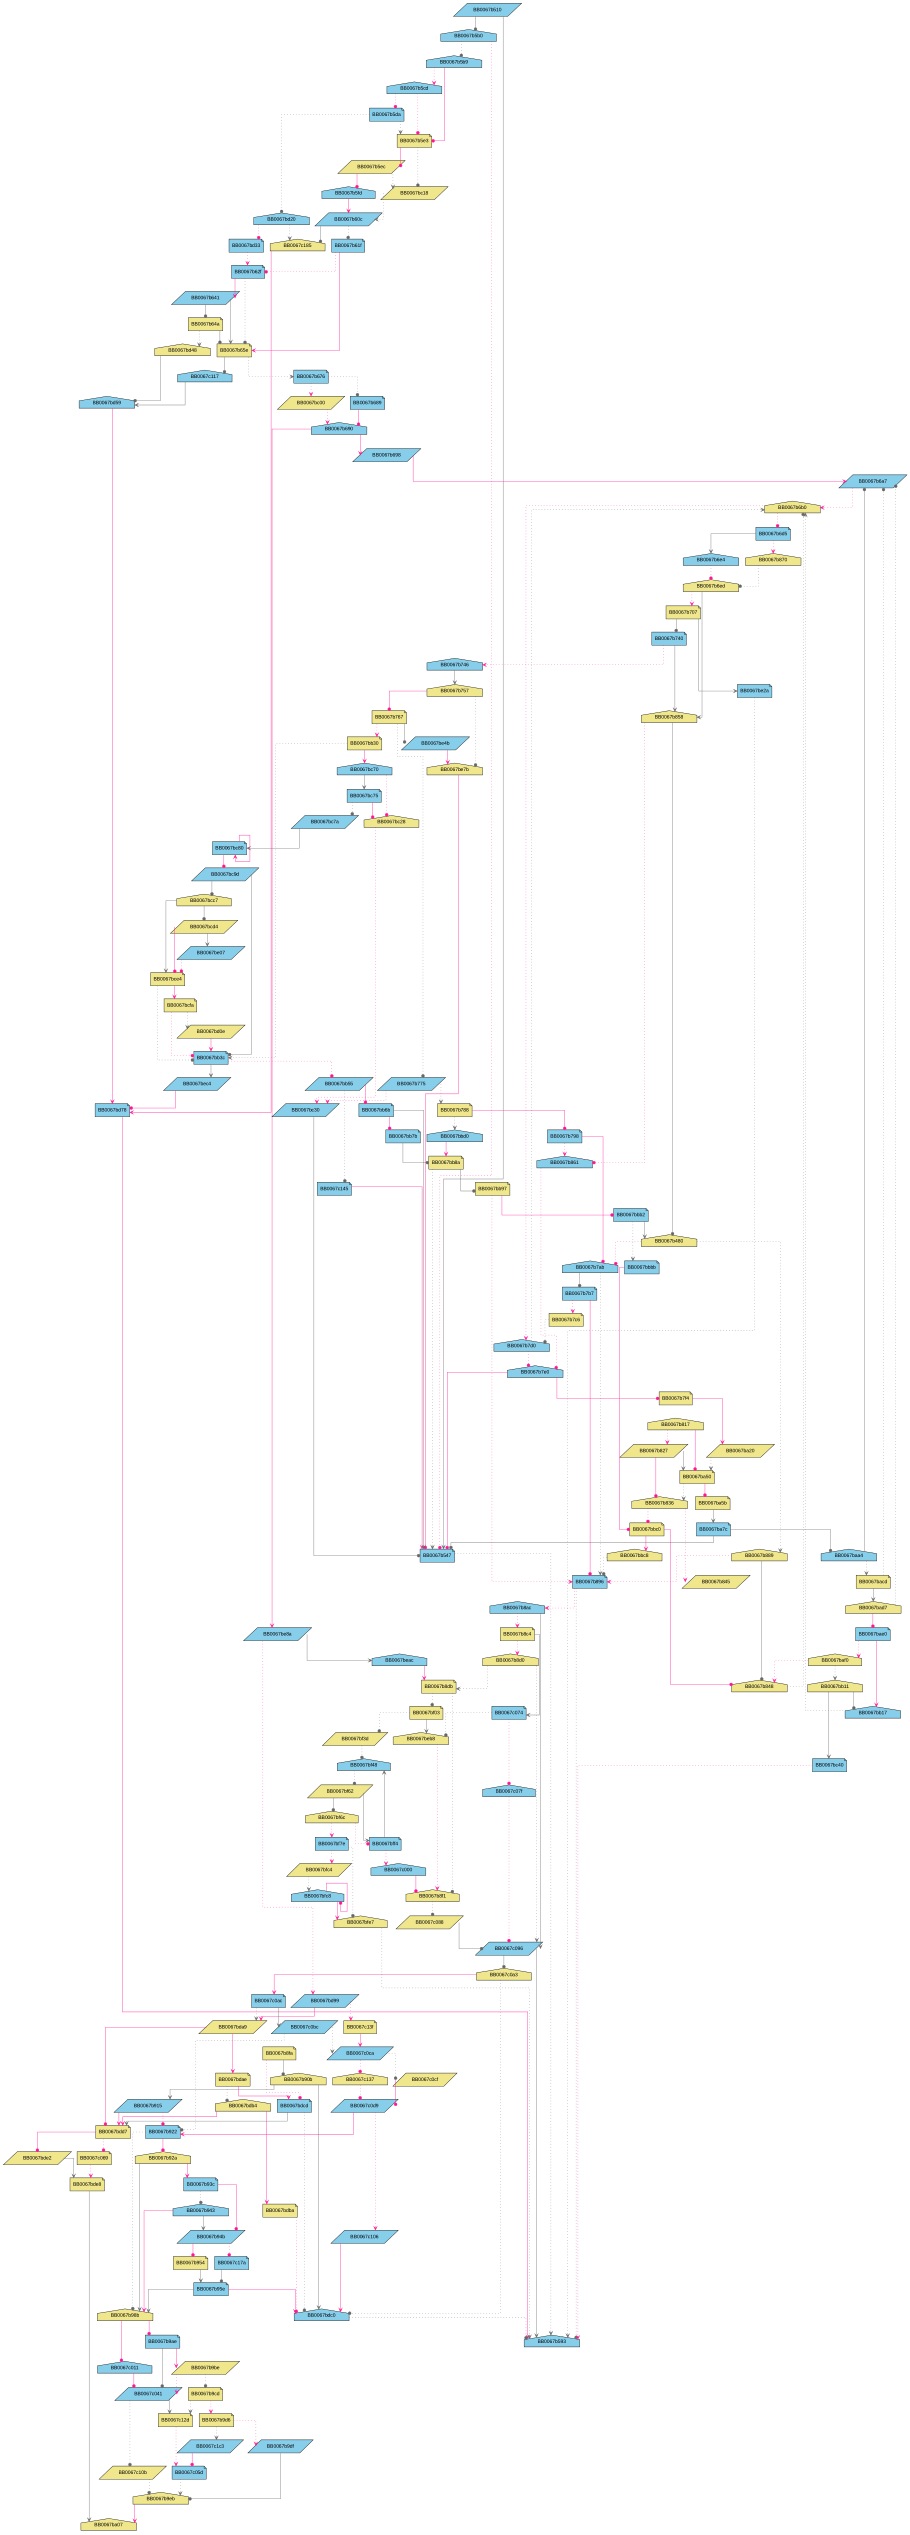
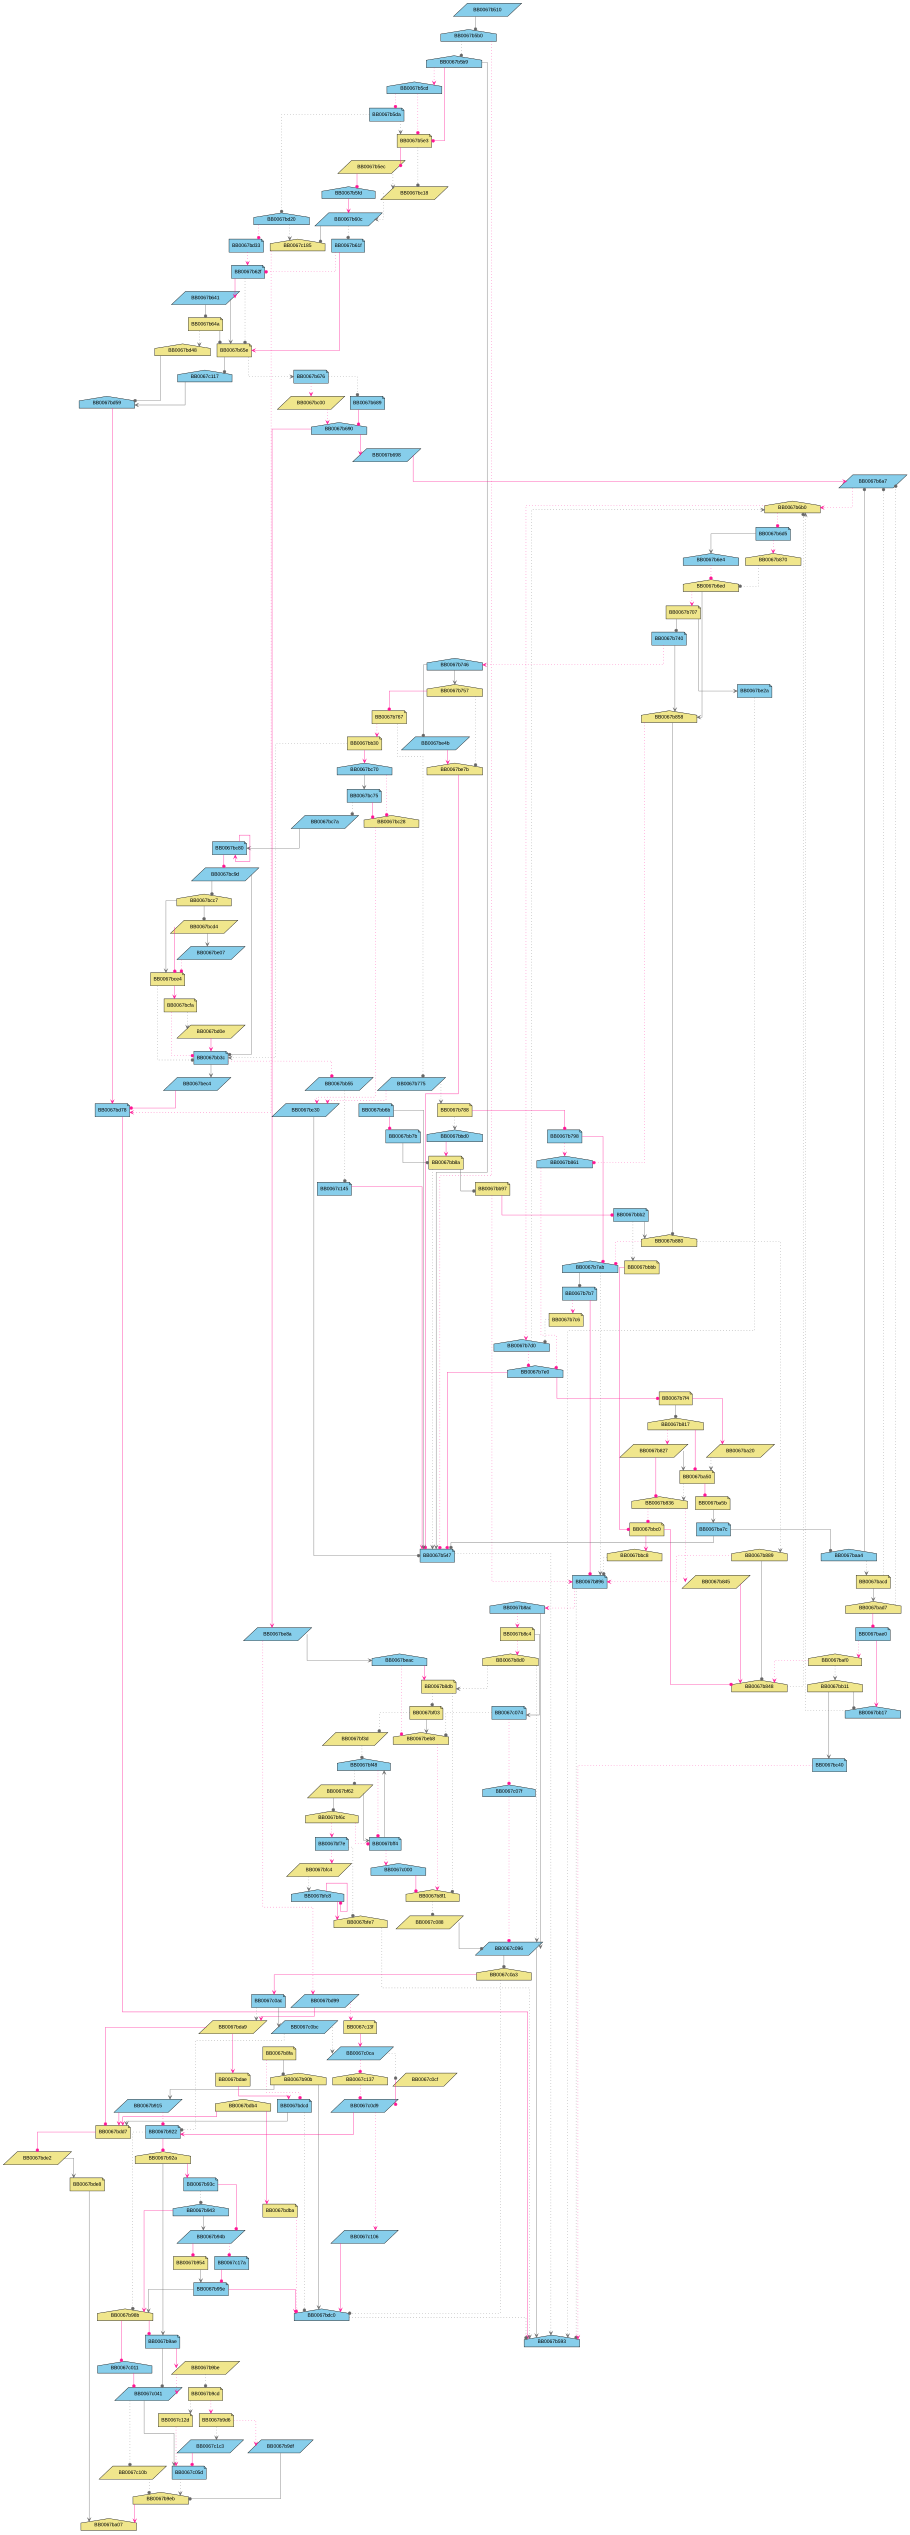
(405, 732) -> (423, 698)
(271, 751) -> (271, 751)
(503, 811) -> (487, 827)
(365, 1092) -> none
(669, 1241) -> (669, 1241)
(642, 1267) -> (642, 1267)
none -> (676, 1410)
none -> (740, 1632)
none -> (402, 1699)
none -> (378, 1802)
(227, 2093) -> none
(94, 2158) -> none
(140, 2236) -> (163, 2247)
(221, 2275) -> (221, 2275)
(170, 2404) -> (157, 2433)
